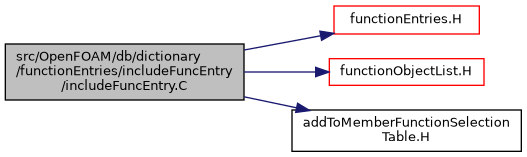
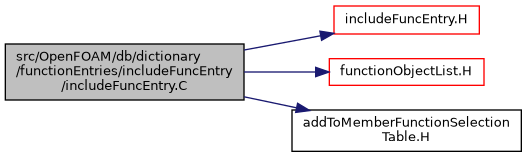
(407, 20) -> (407, 20)
